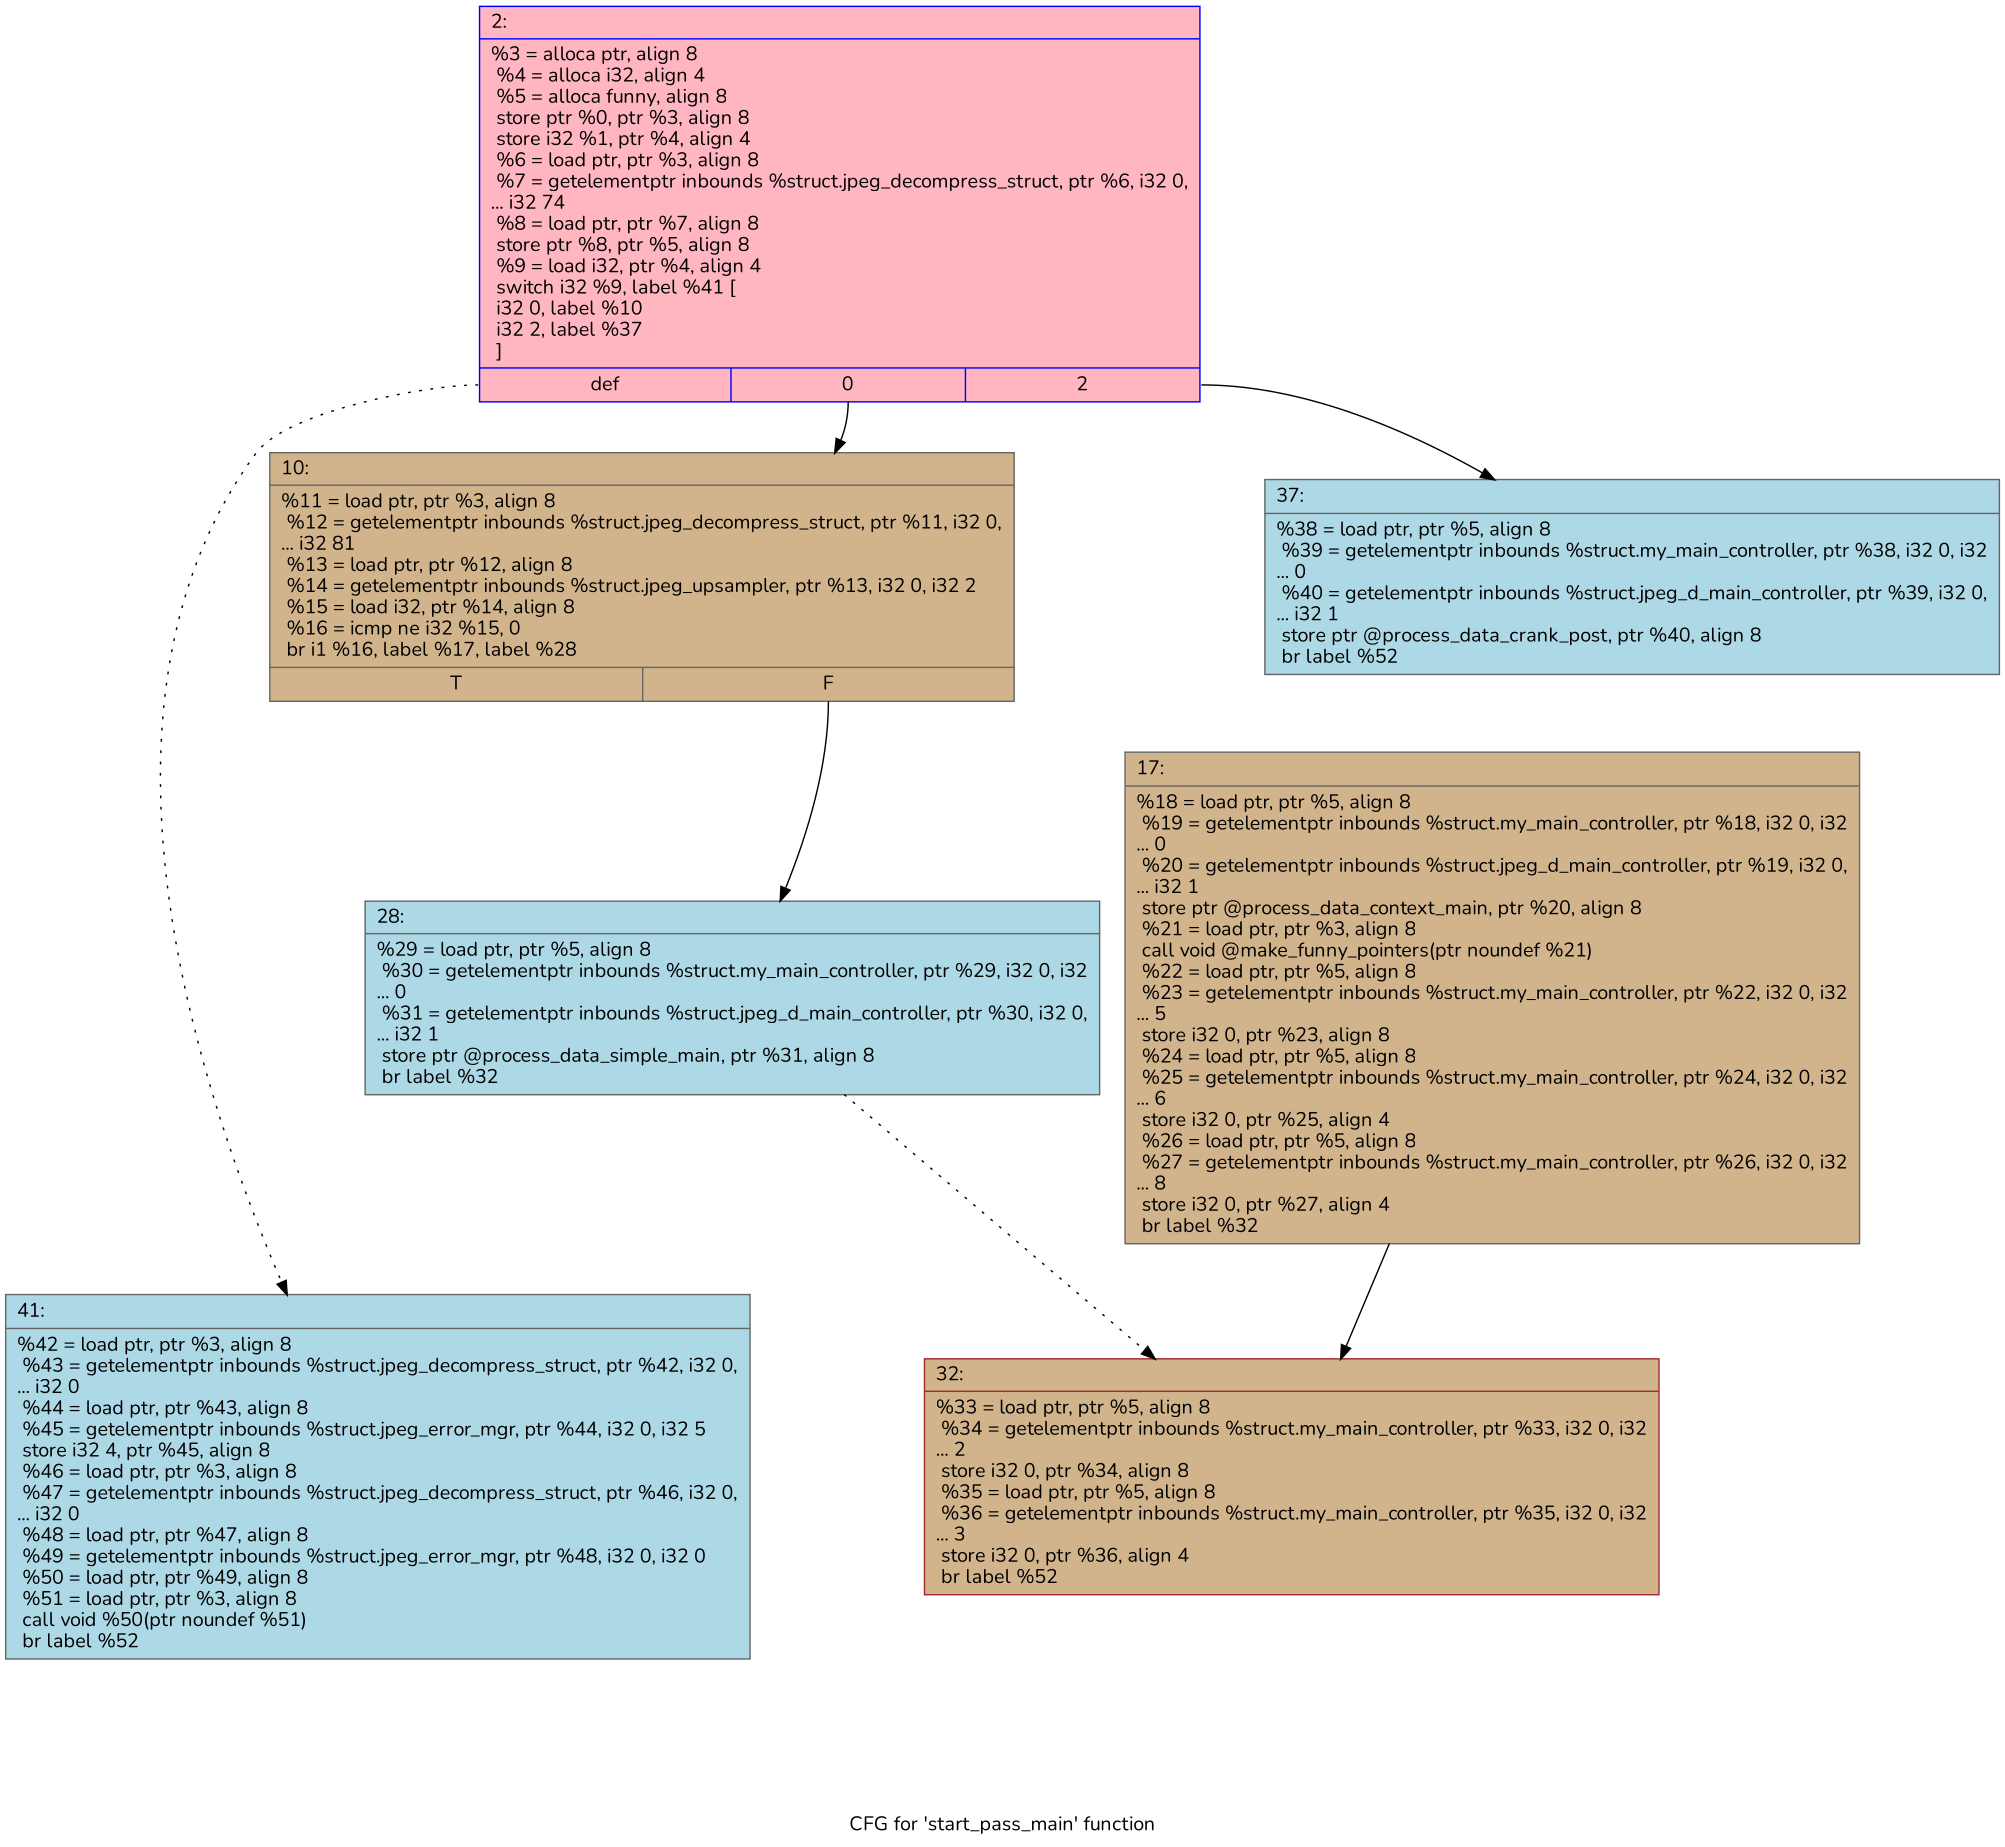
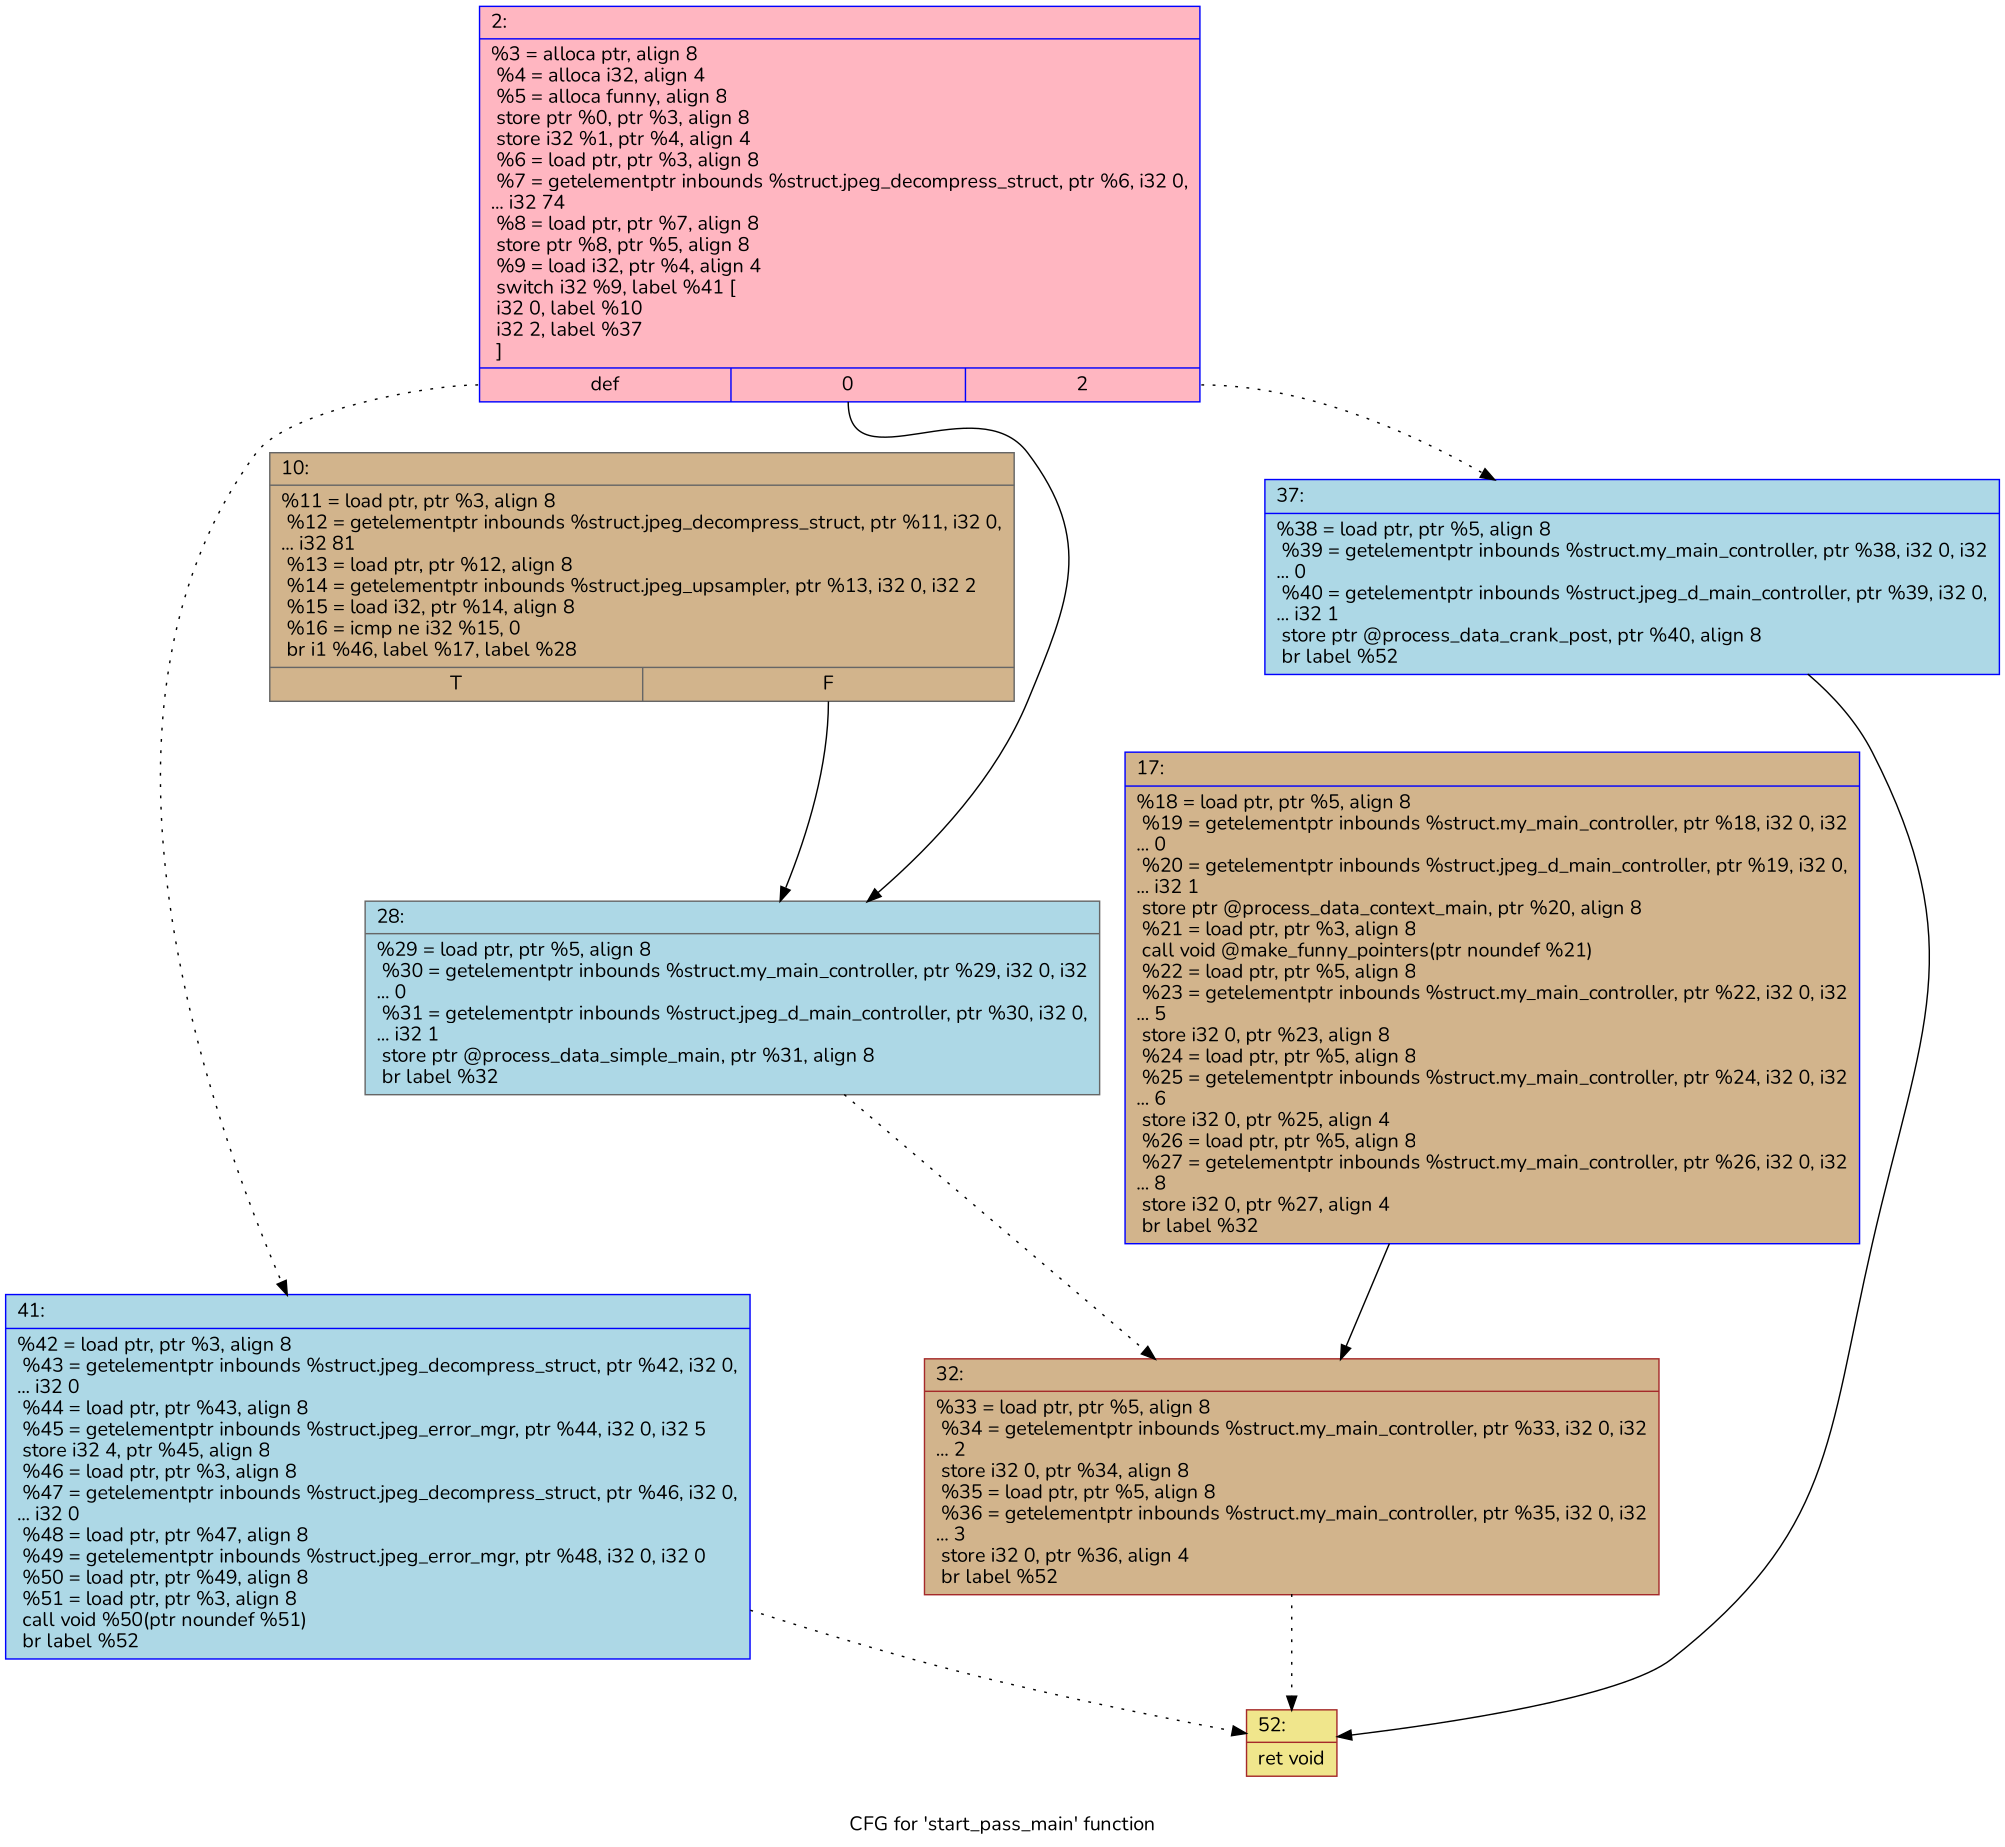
(1347, 411) -> (1347, 411)
(846, 421) -> (1065, 594)
(1632, 577) -> (1632, 577)
(429, 650) -> (429, 650)
(1492, 998) -> (1492, 998)
(378, 1477) -> (378, 1477)
none -> (1292, 1743)
